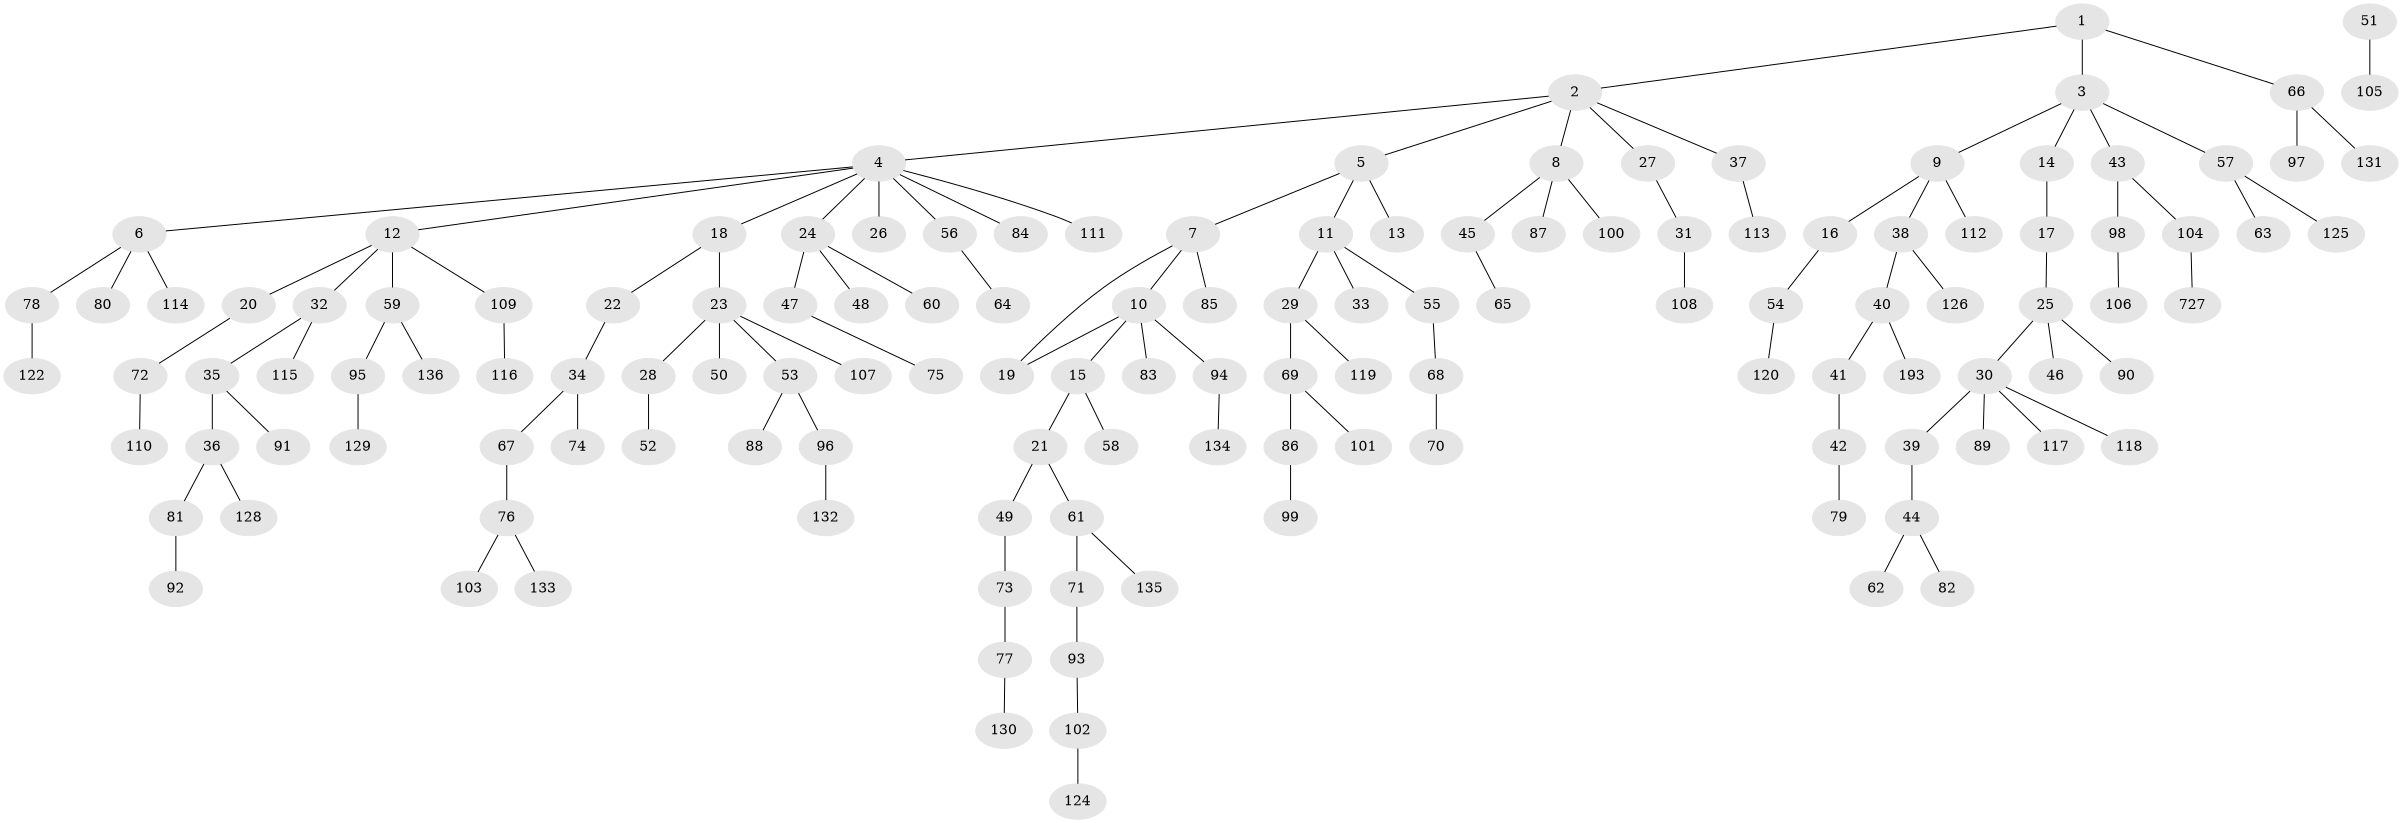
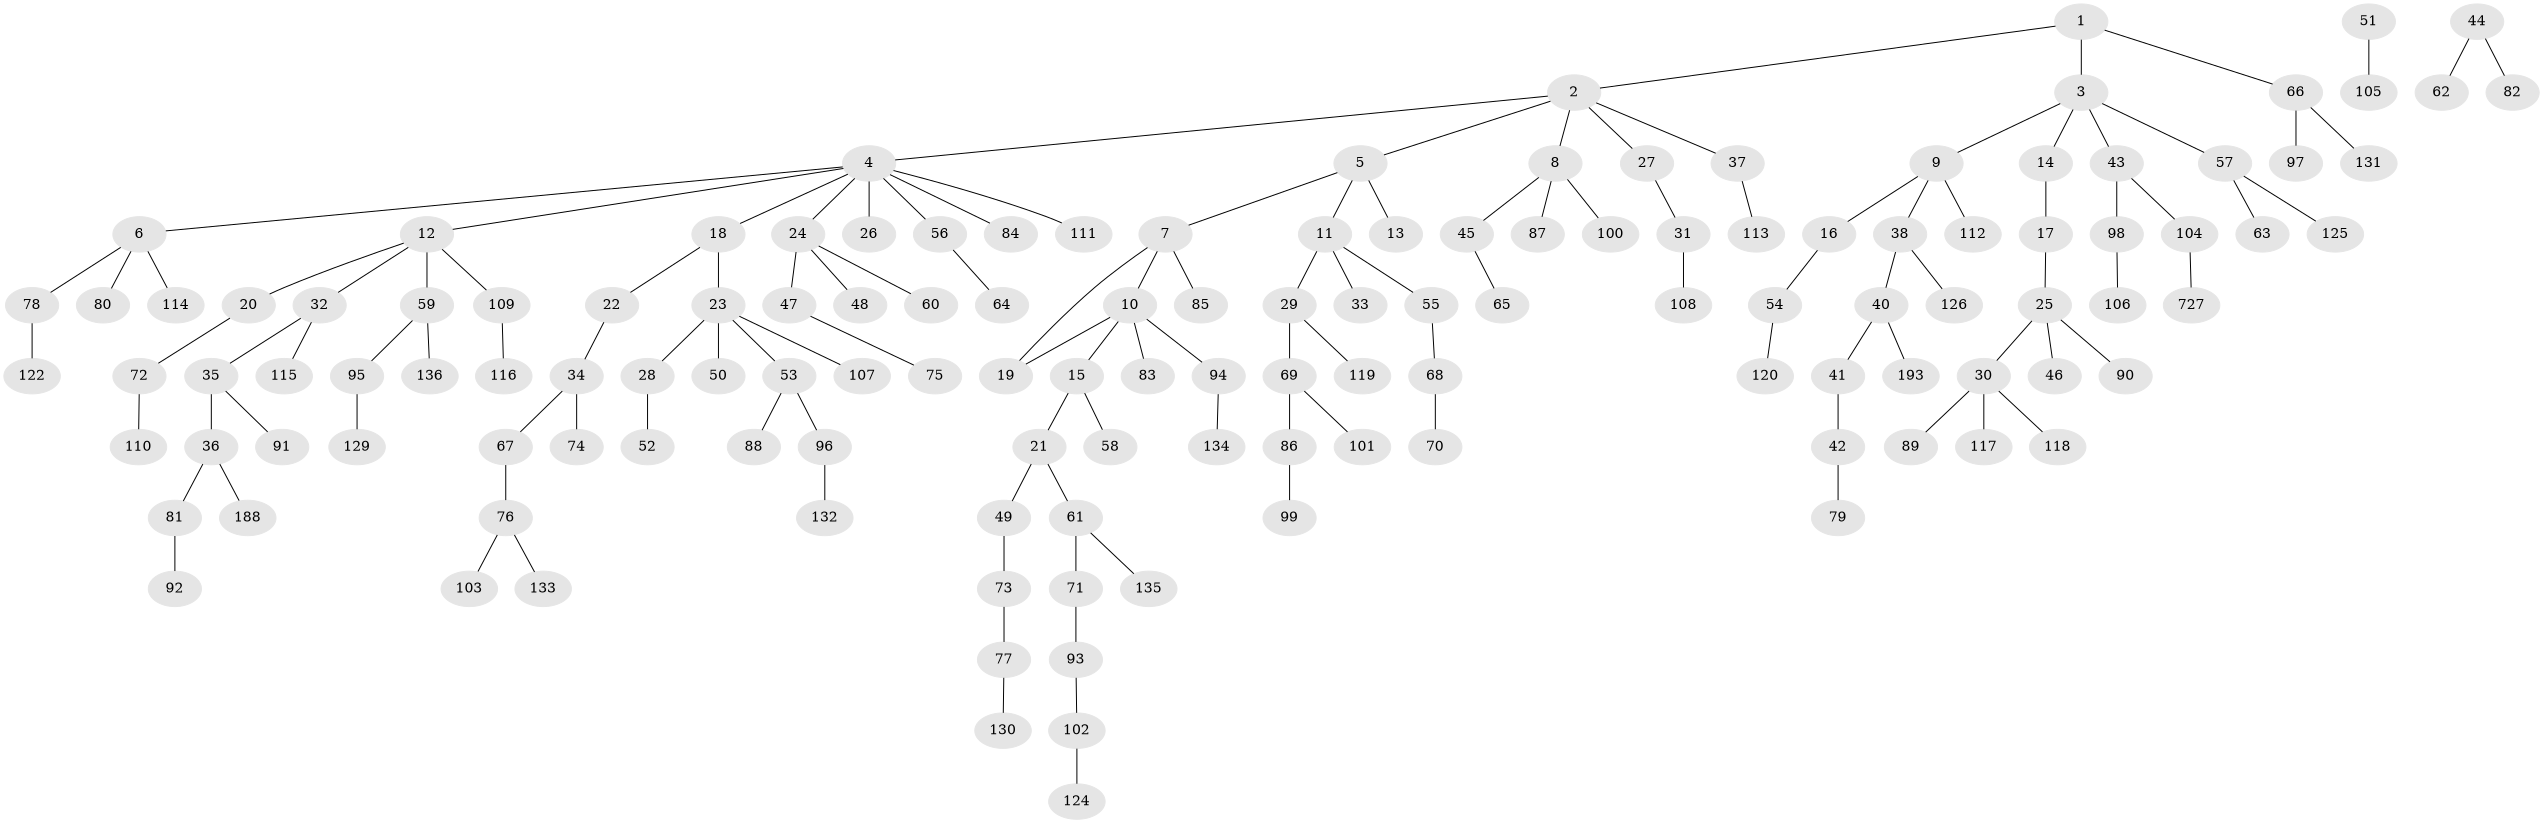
(1912, 447) -> none
(249, 518) -> (248, 518)
